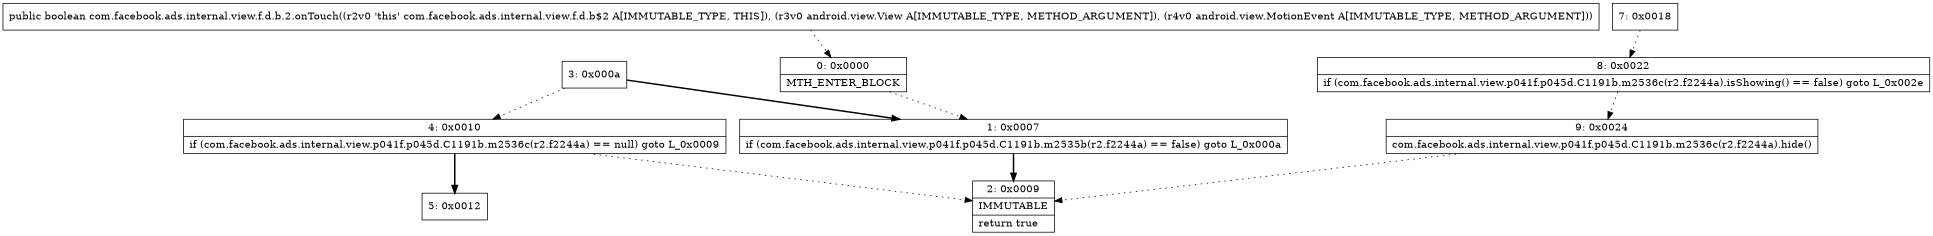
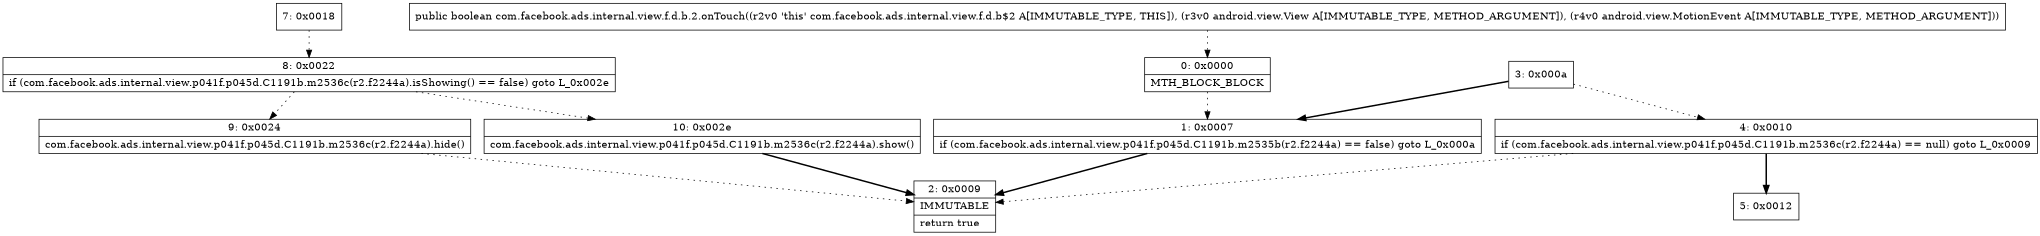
(843, 83) -> (1207, 83)
none -> (702, 136)
